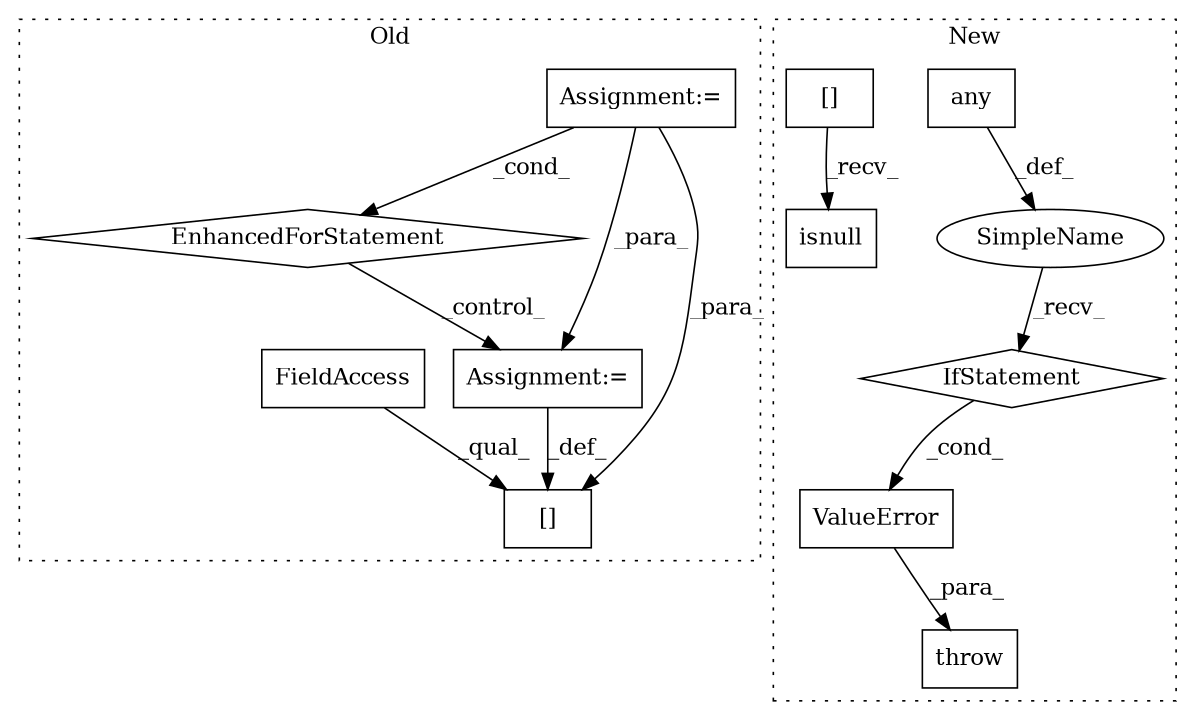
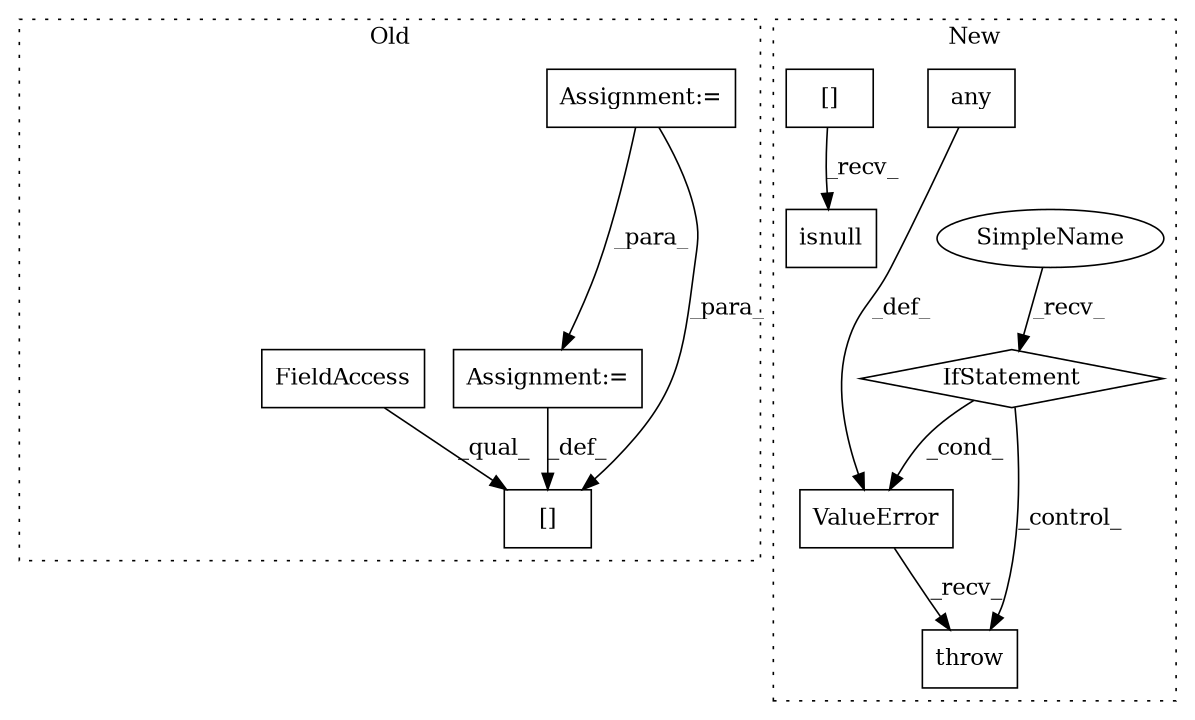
(1007, 161) -> (874, 295)
(308, 238) -> none
none -> (1018, 512)
(967, 589) -> (967, 589)
